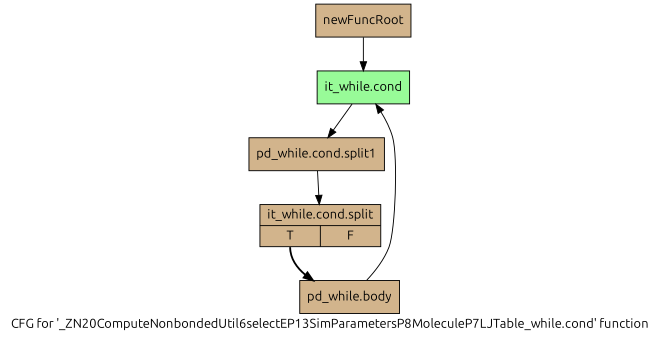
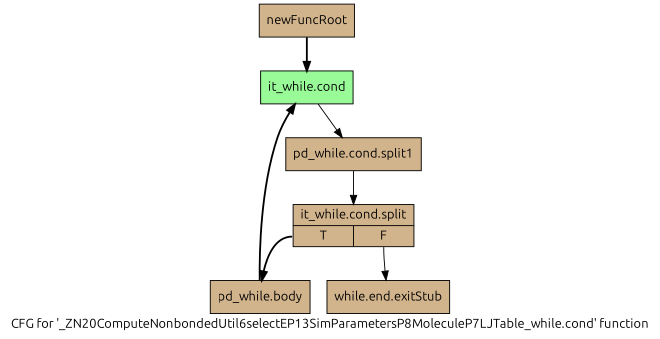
(363, 49) -> (307, 49)
(395, 198) -> (265, 194)
none -> (388, 297)
